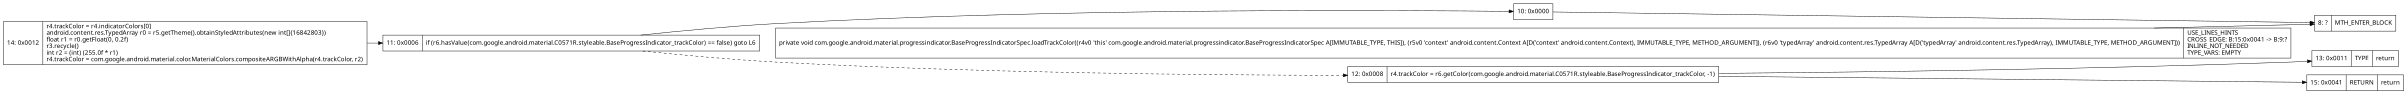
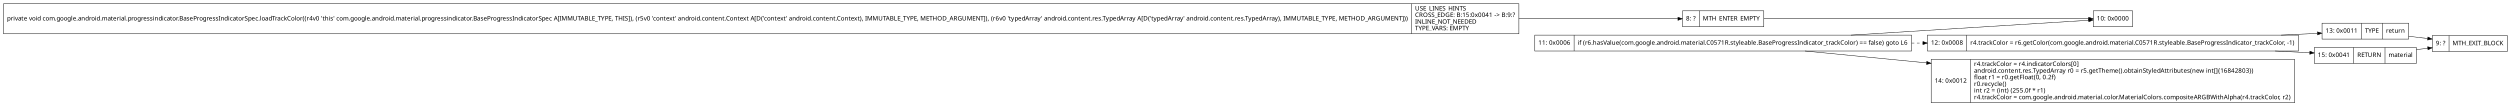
(1932, 17) -> (1926, 19)
(2364, 23) -> (1732, 19)
(373, 43) -> (1866, 57)
none -> (2470, 44)
(63, 46) -> (1990, 84)
(2391, 83) -> (2401, 55)
